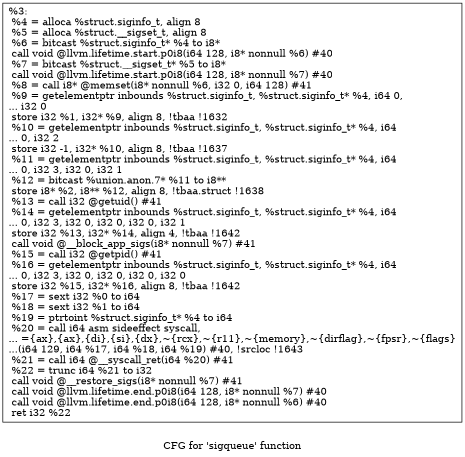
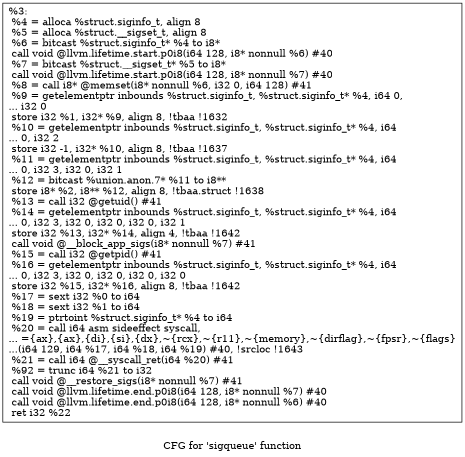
(81, 371) -> (81, 371)
